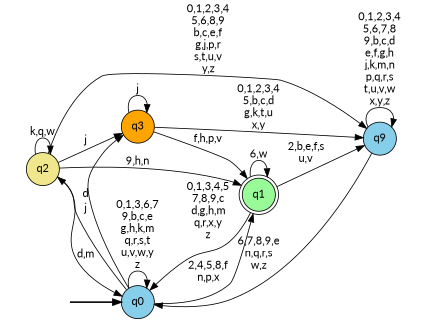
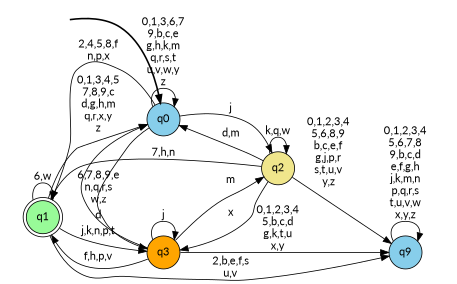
(86, 141) -> (231, 213)
(138, 161) -> (163, 153)
none -> (213, 206)
none -> (98, 244)
(289, 263) -> (81, 191)
